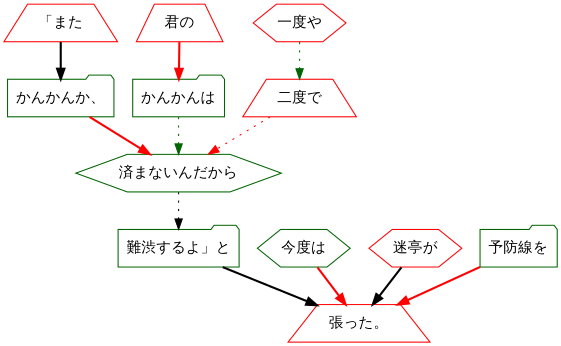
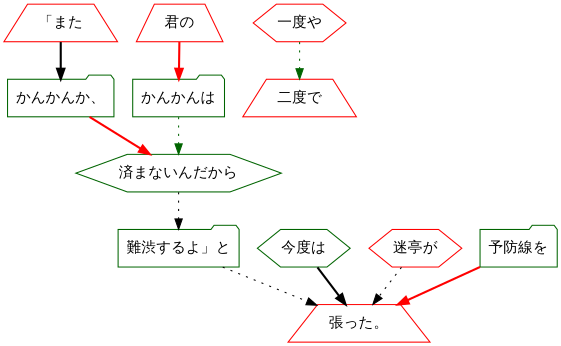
(244, 133) -> none
(328, 282) -> (328, 282)
(390, 282) -> (390, 282)
(265, 284) -> (265, 284)
